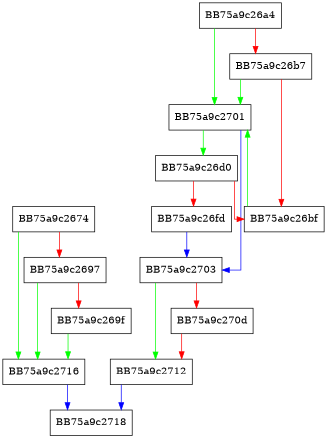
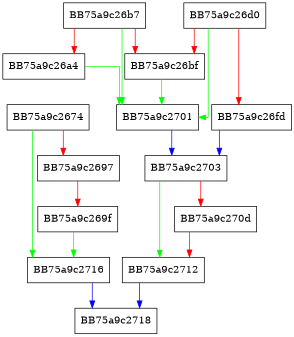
(256, 37) -> (74, 37)
(203, 139) -> (208, 74)
(38, 317) -> none
